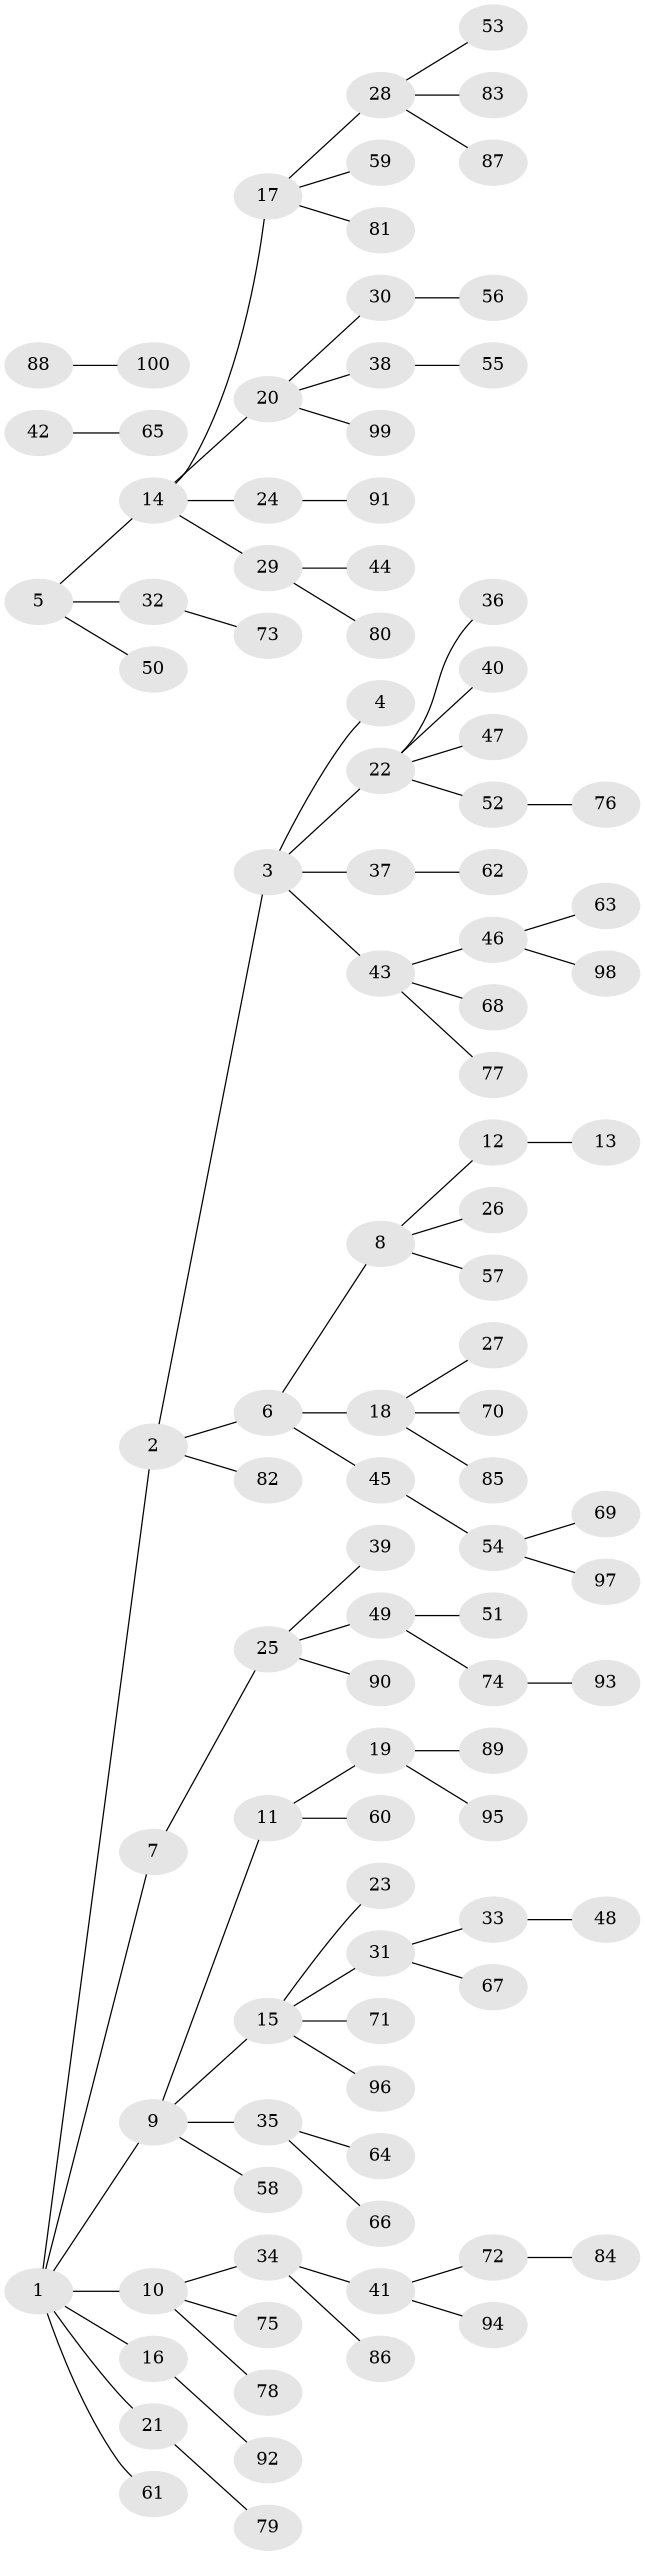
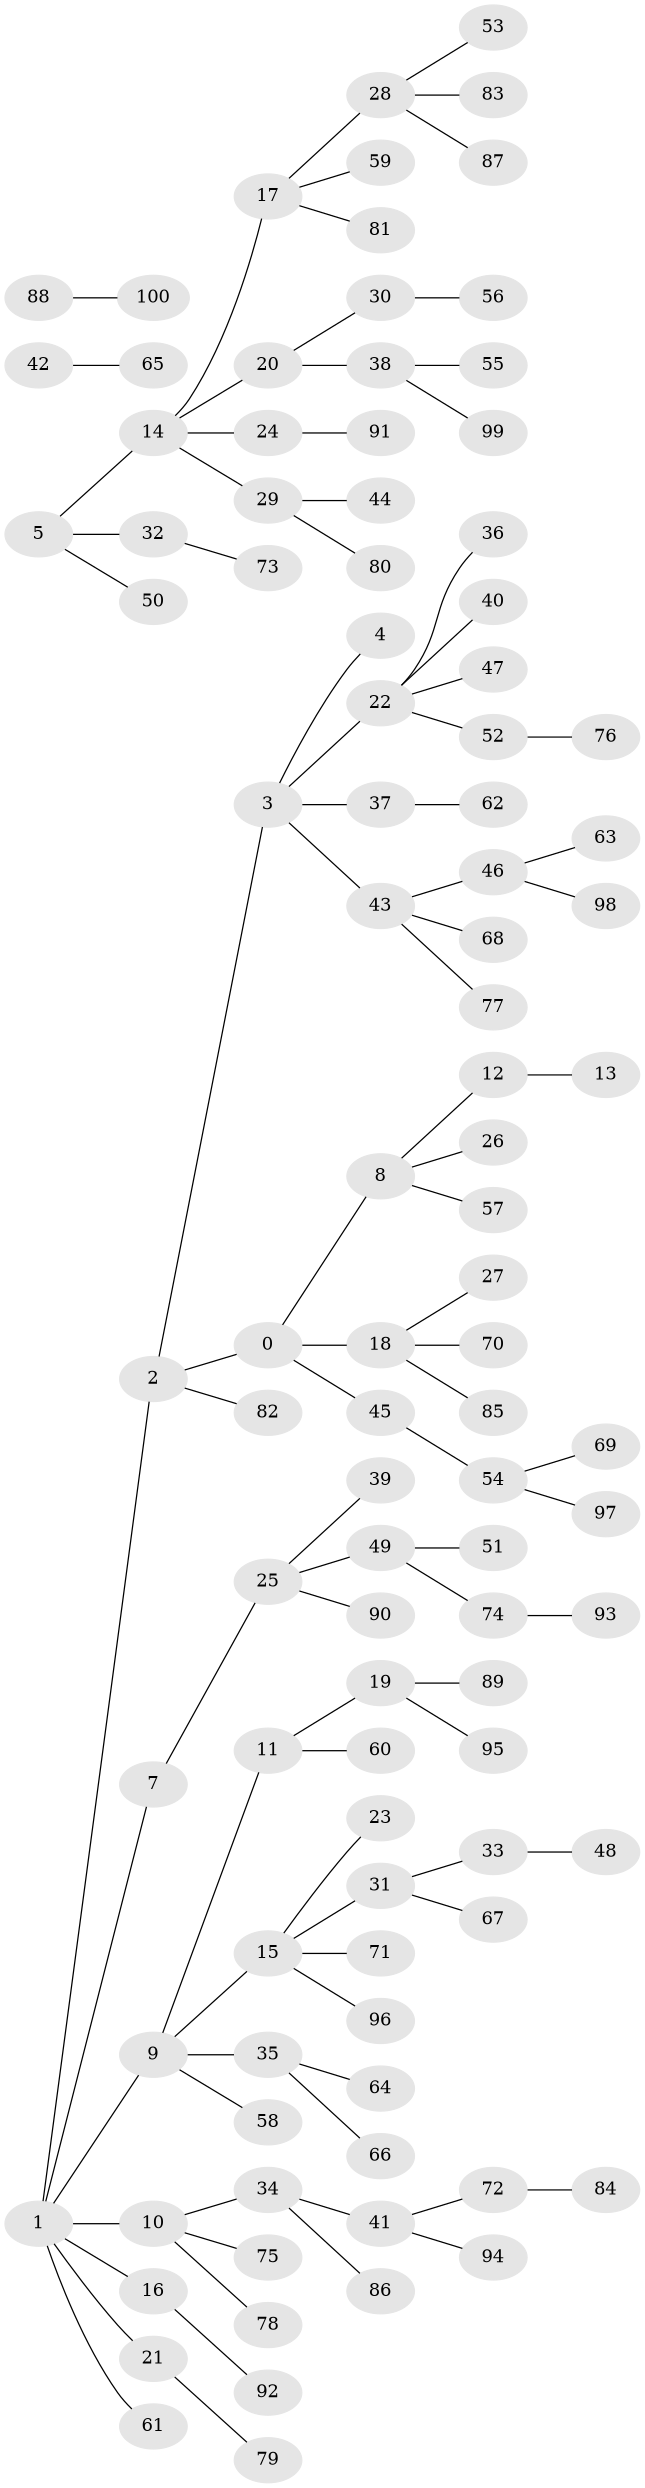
(325, 416) -> (437, 399)
(268, 1413) -> (268, 1345)
